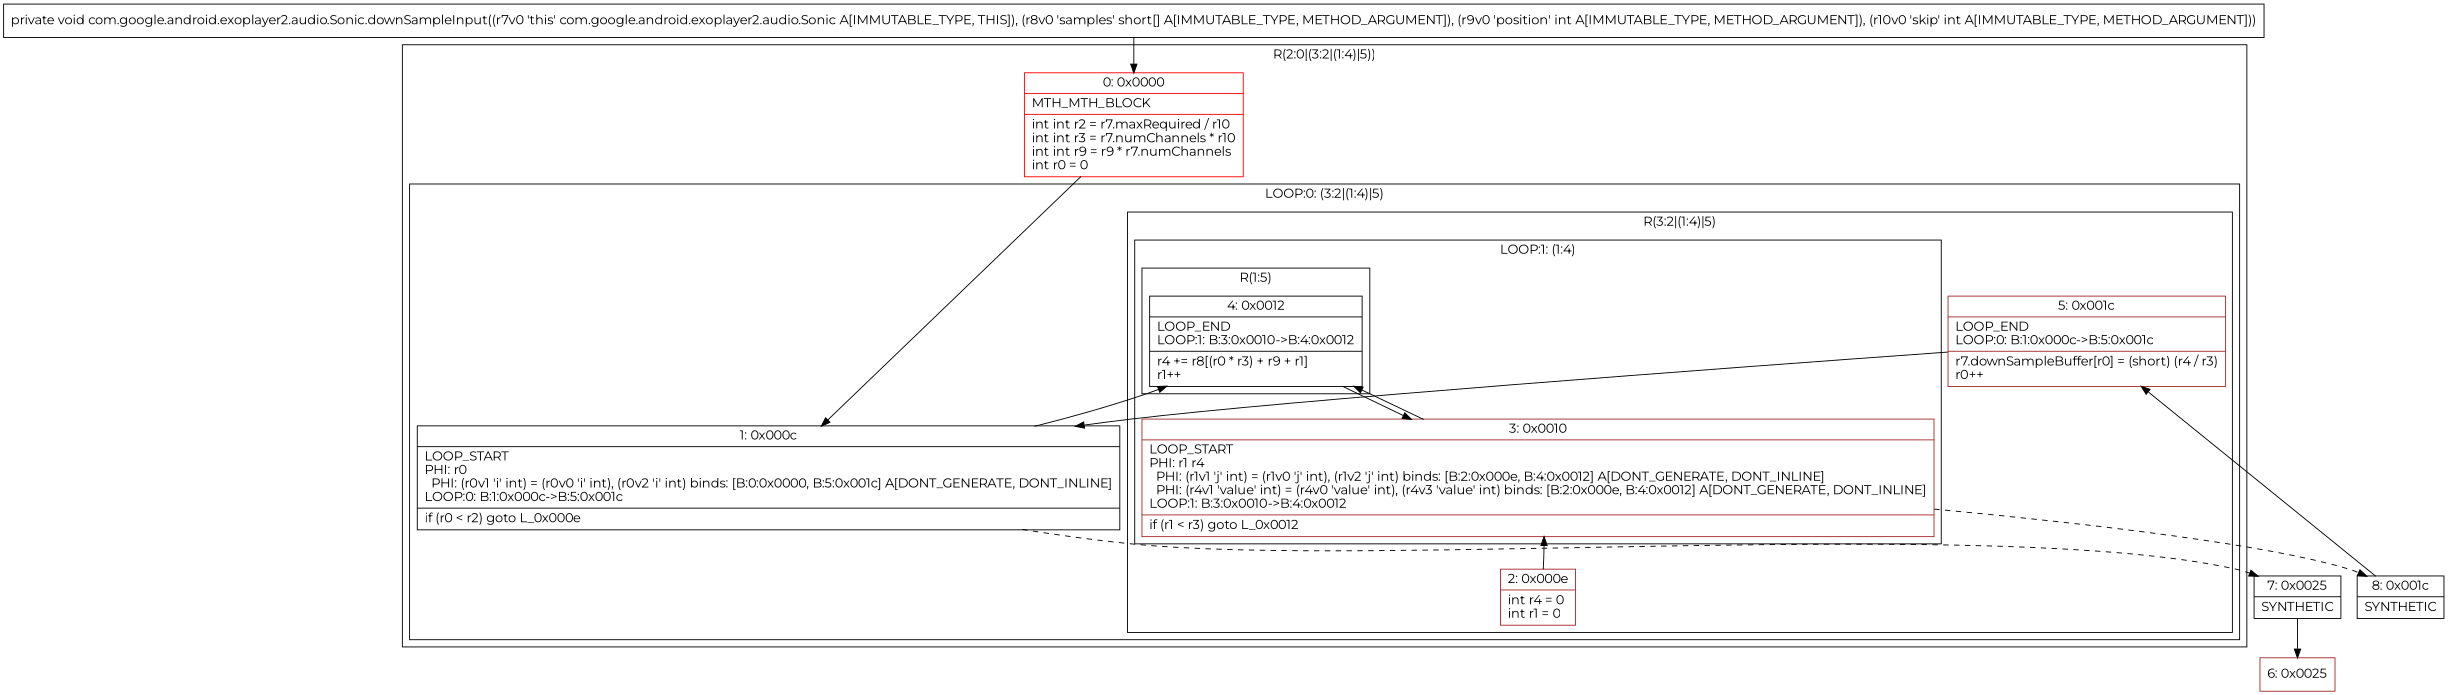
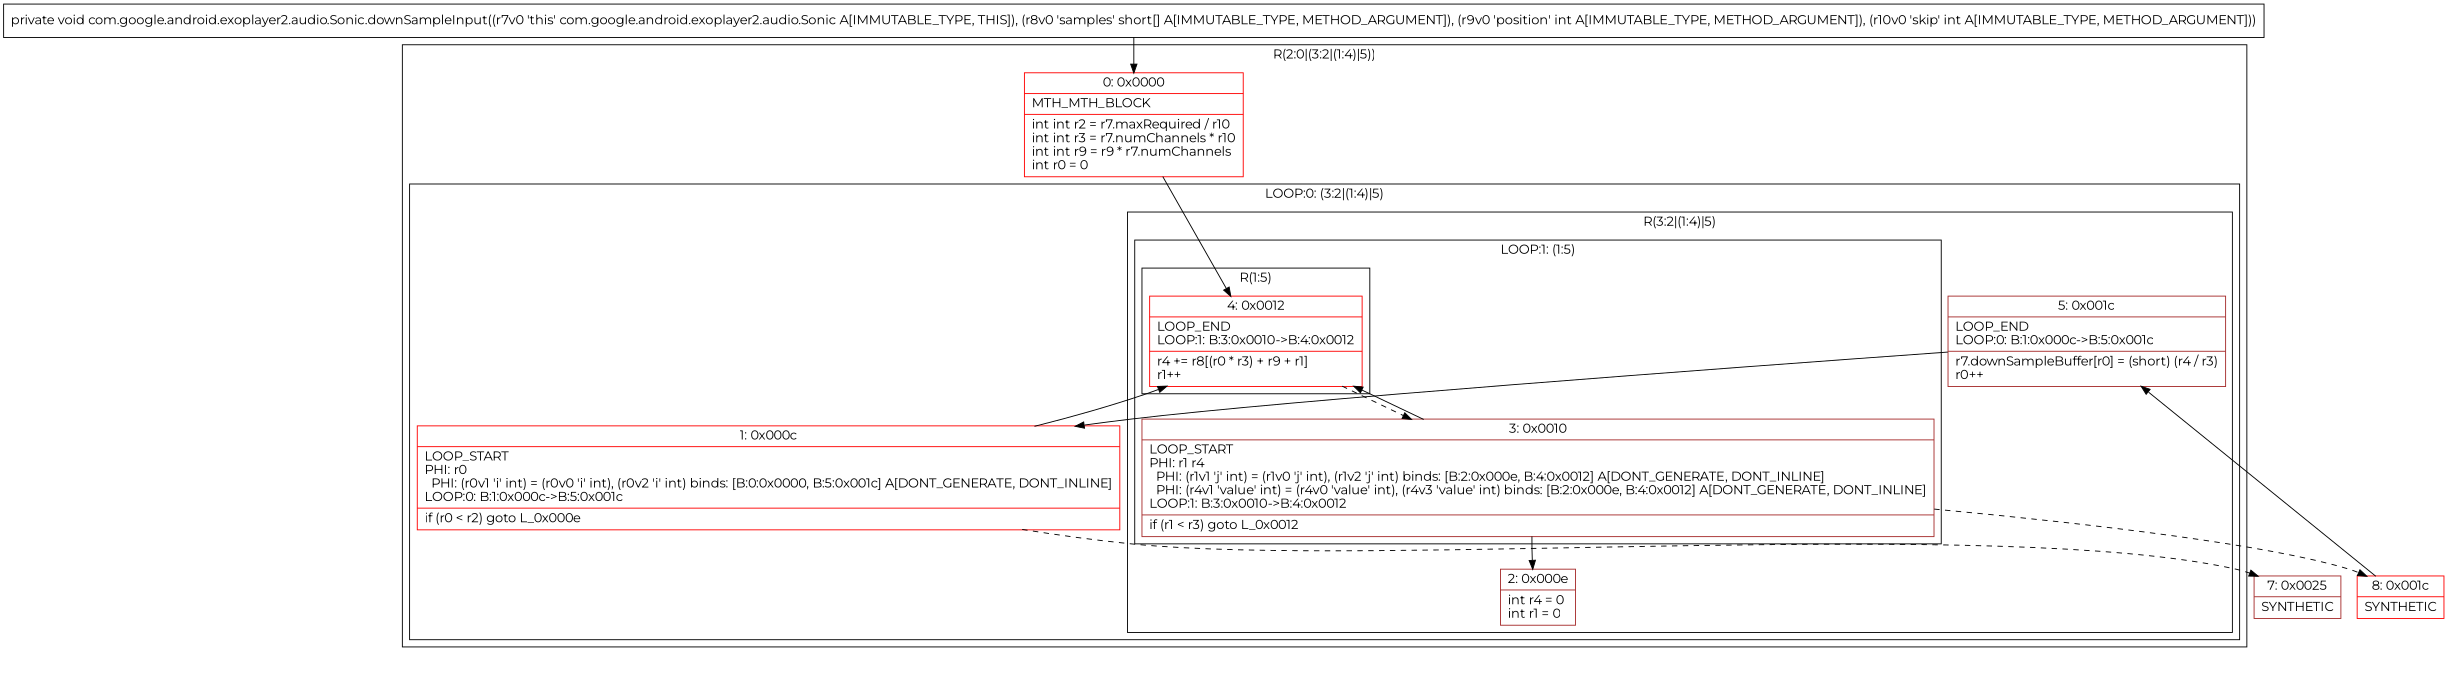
(1538, 250) -> (1538, 250)
(955, 298) -> (1195, 233)
(1256, 341) -> (1256, 341)
(1373, 401) -> (1373, 401)
(769, 478) -> (769, 478)
(1544, 558) -> (1532, 554)
(2297, 597) -> (2297, 597)
(2401, 597) -> (2401, 597)
(2297, 675) -> none
